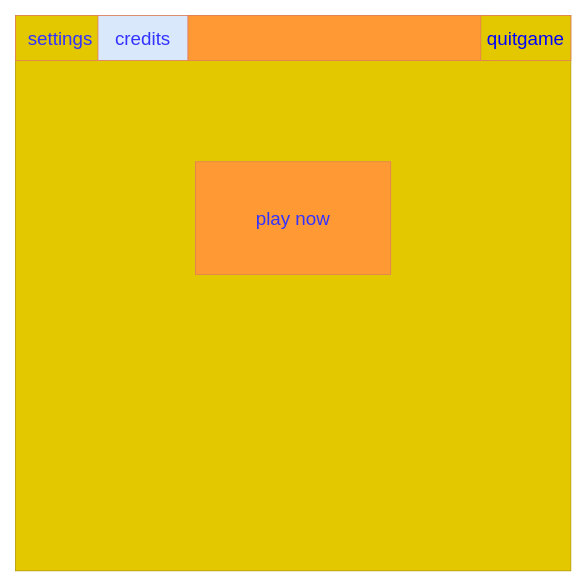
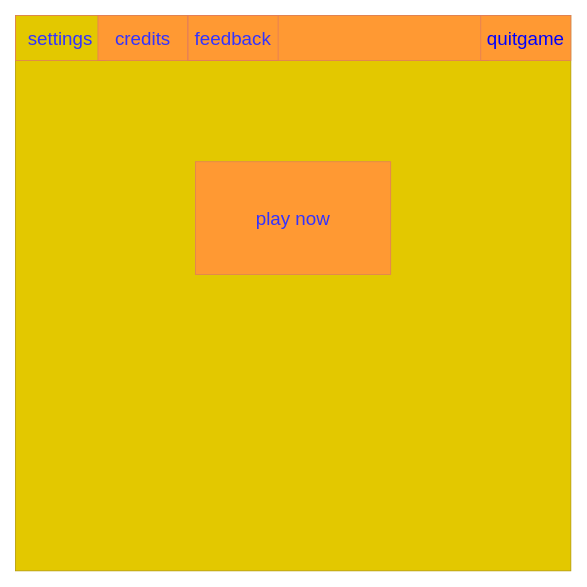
(143, 38) -> (143, 38)
none -> (233, 38)
(525, 38) -> (525, 38)
